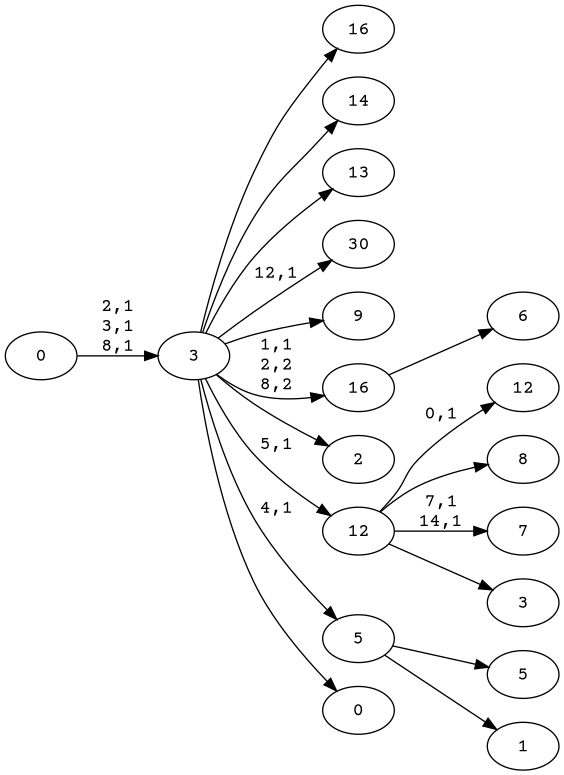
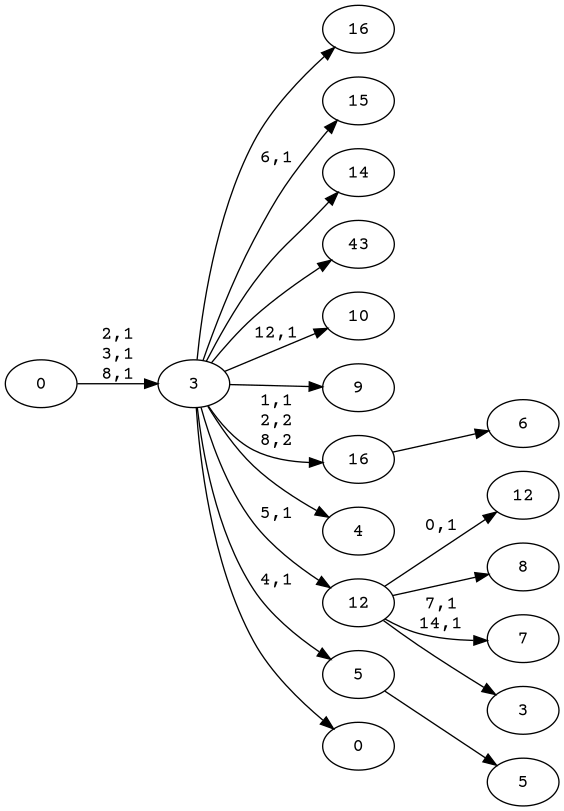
none -> (358, 101)
(358, 173) -> (358, 244)
(358, 244) -> (358, 316)
(358, 459) -> (358, 531)
(523, 746) -> none
